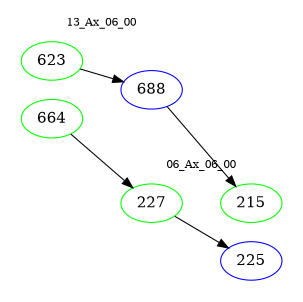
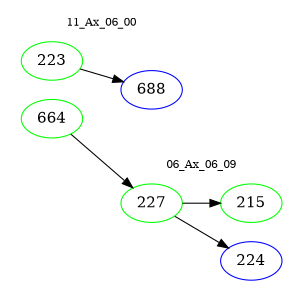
(102, 23) -> (102, 23)
(52, 61) -> (52, 61)
(198, 142) -> (196, 203)
(201, 165) -> (201, 165)
(251, 261) -> (251, 261)
